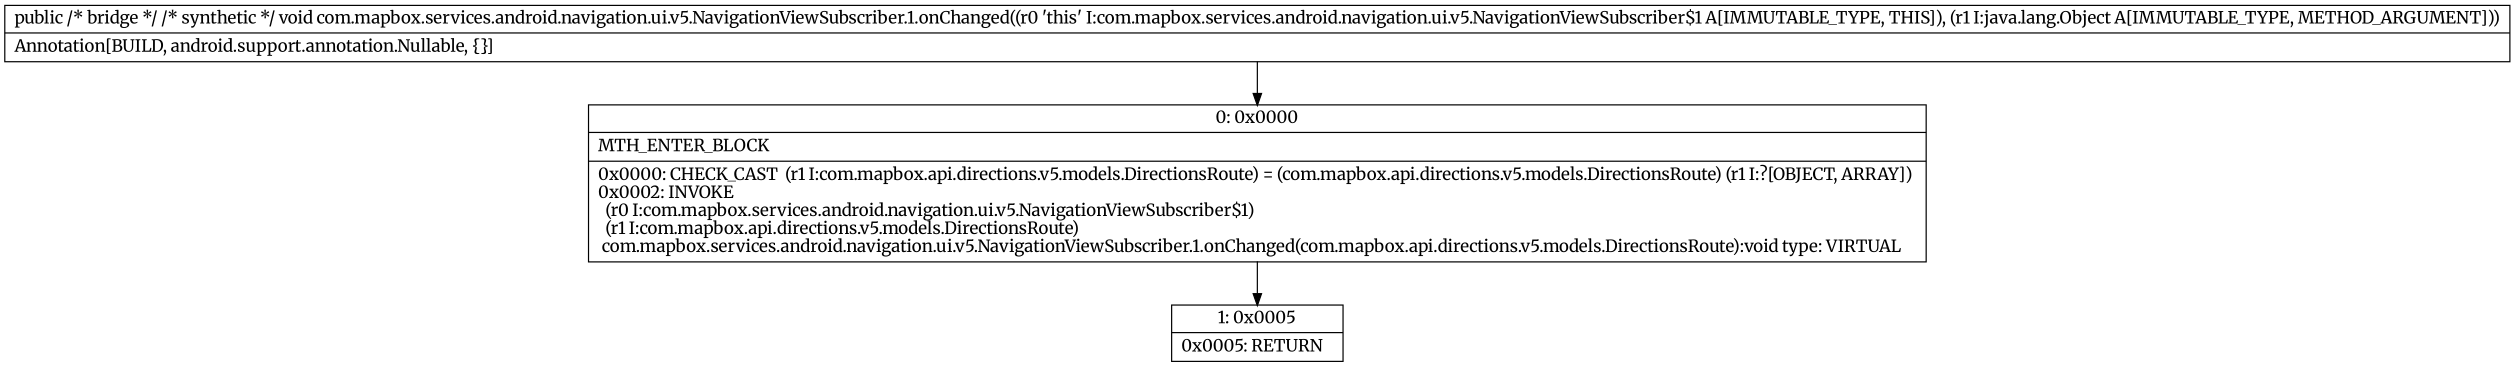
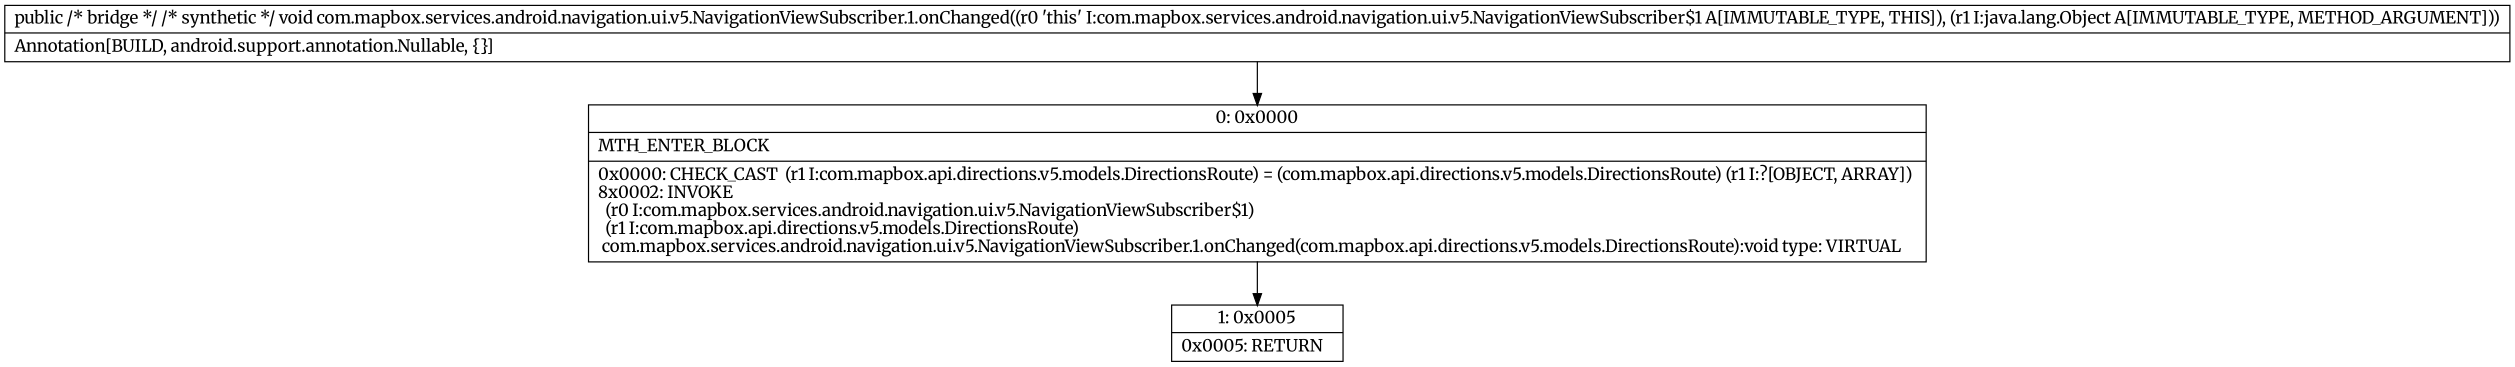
(670, 193) -> (669, 193)
